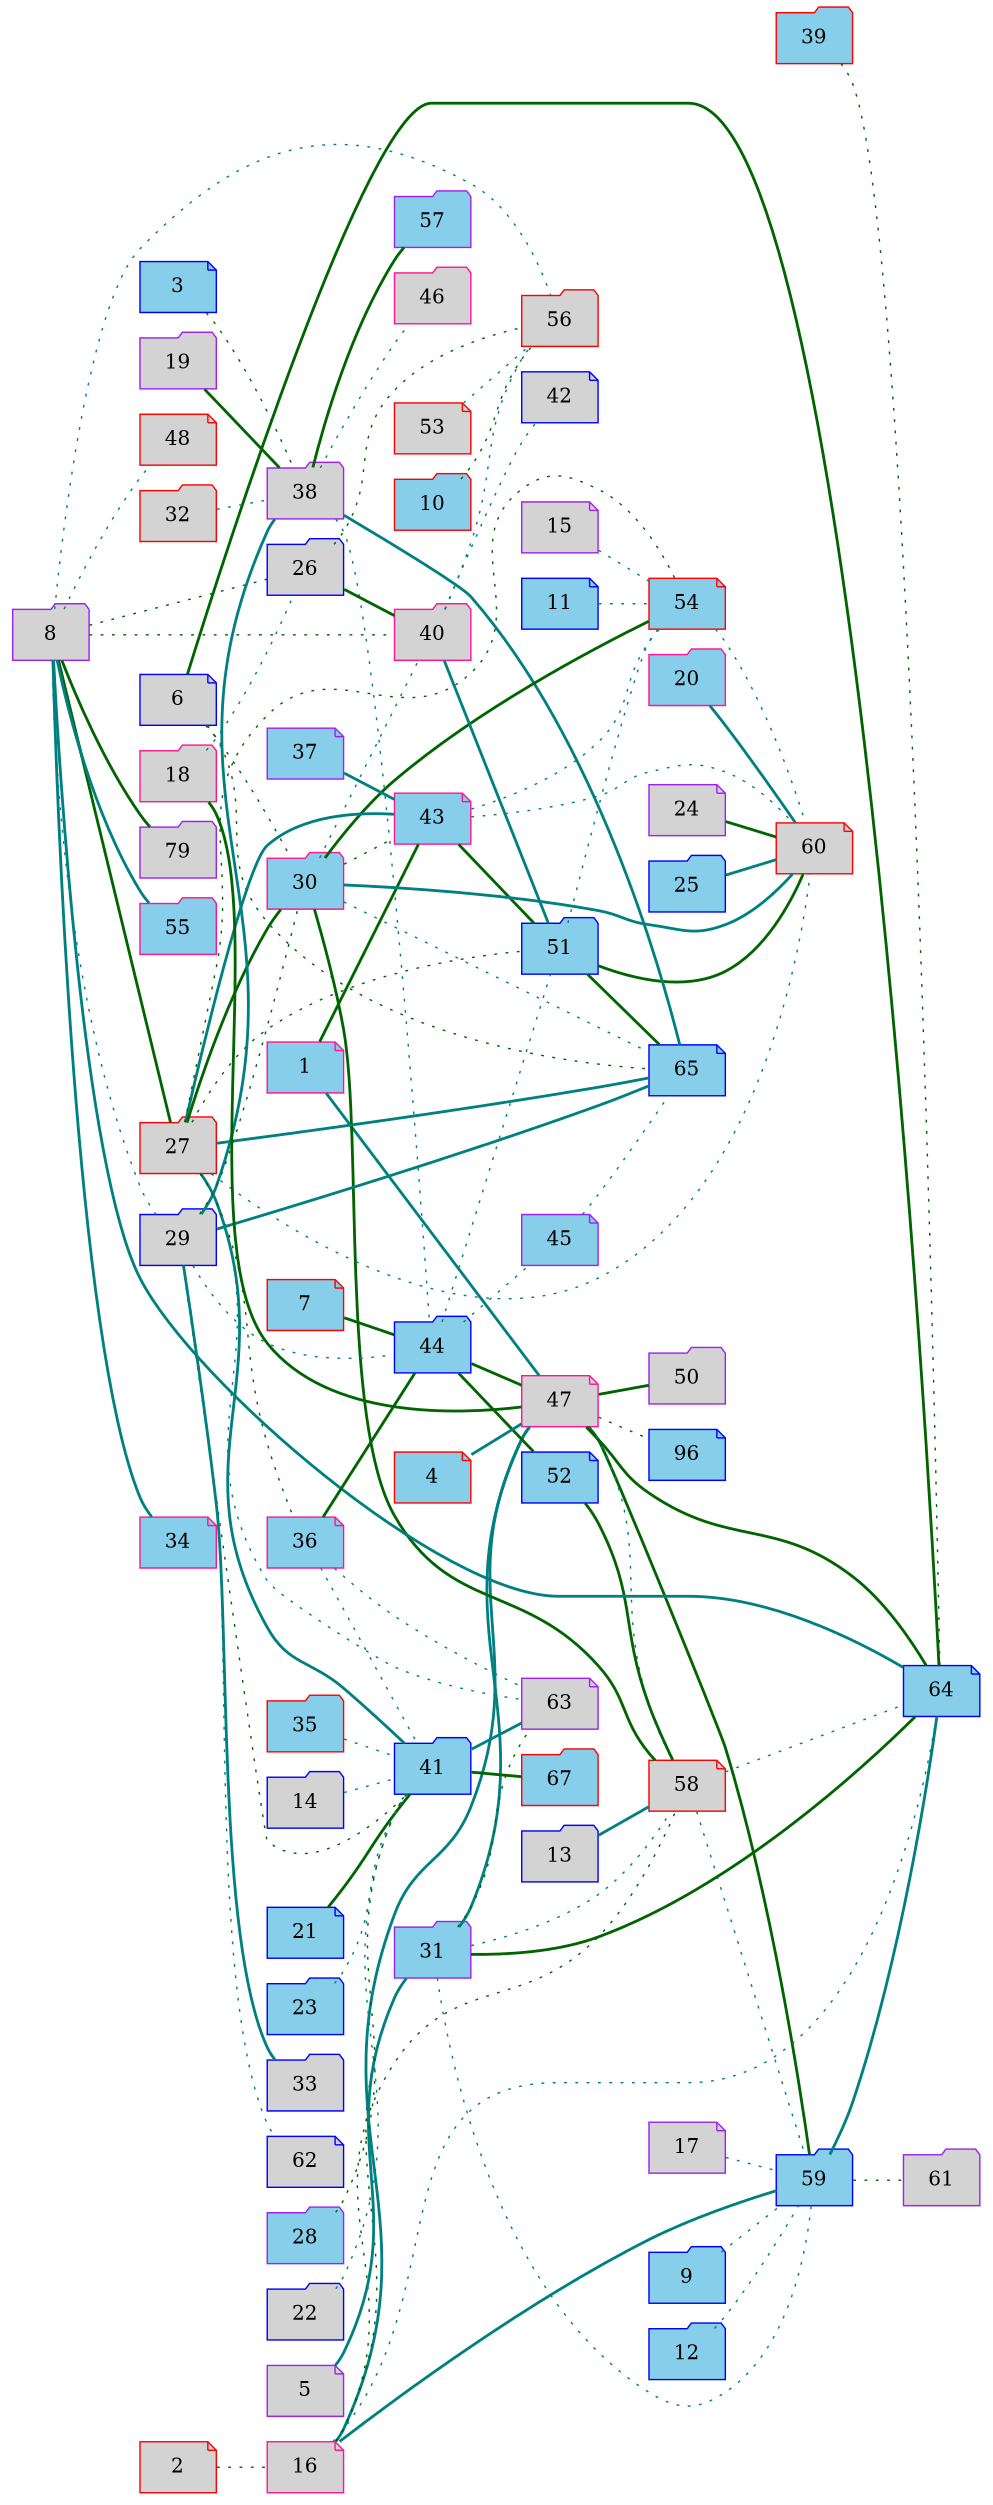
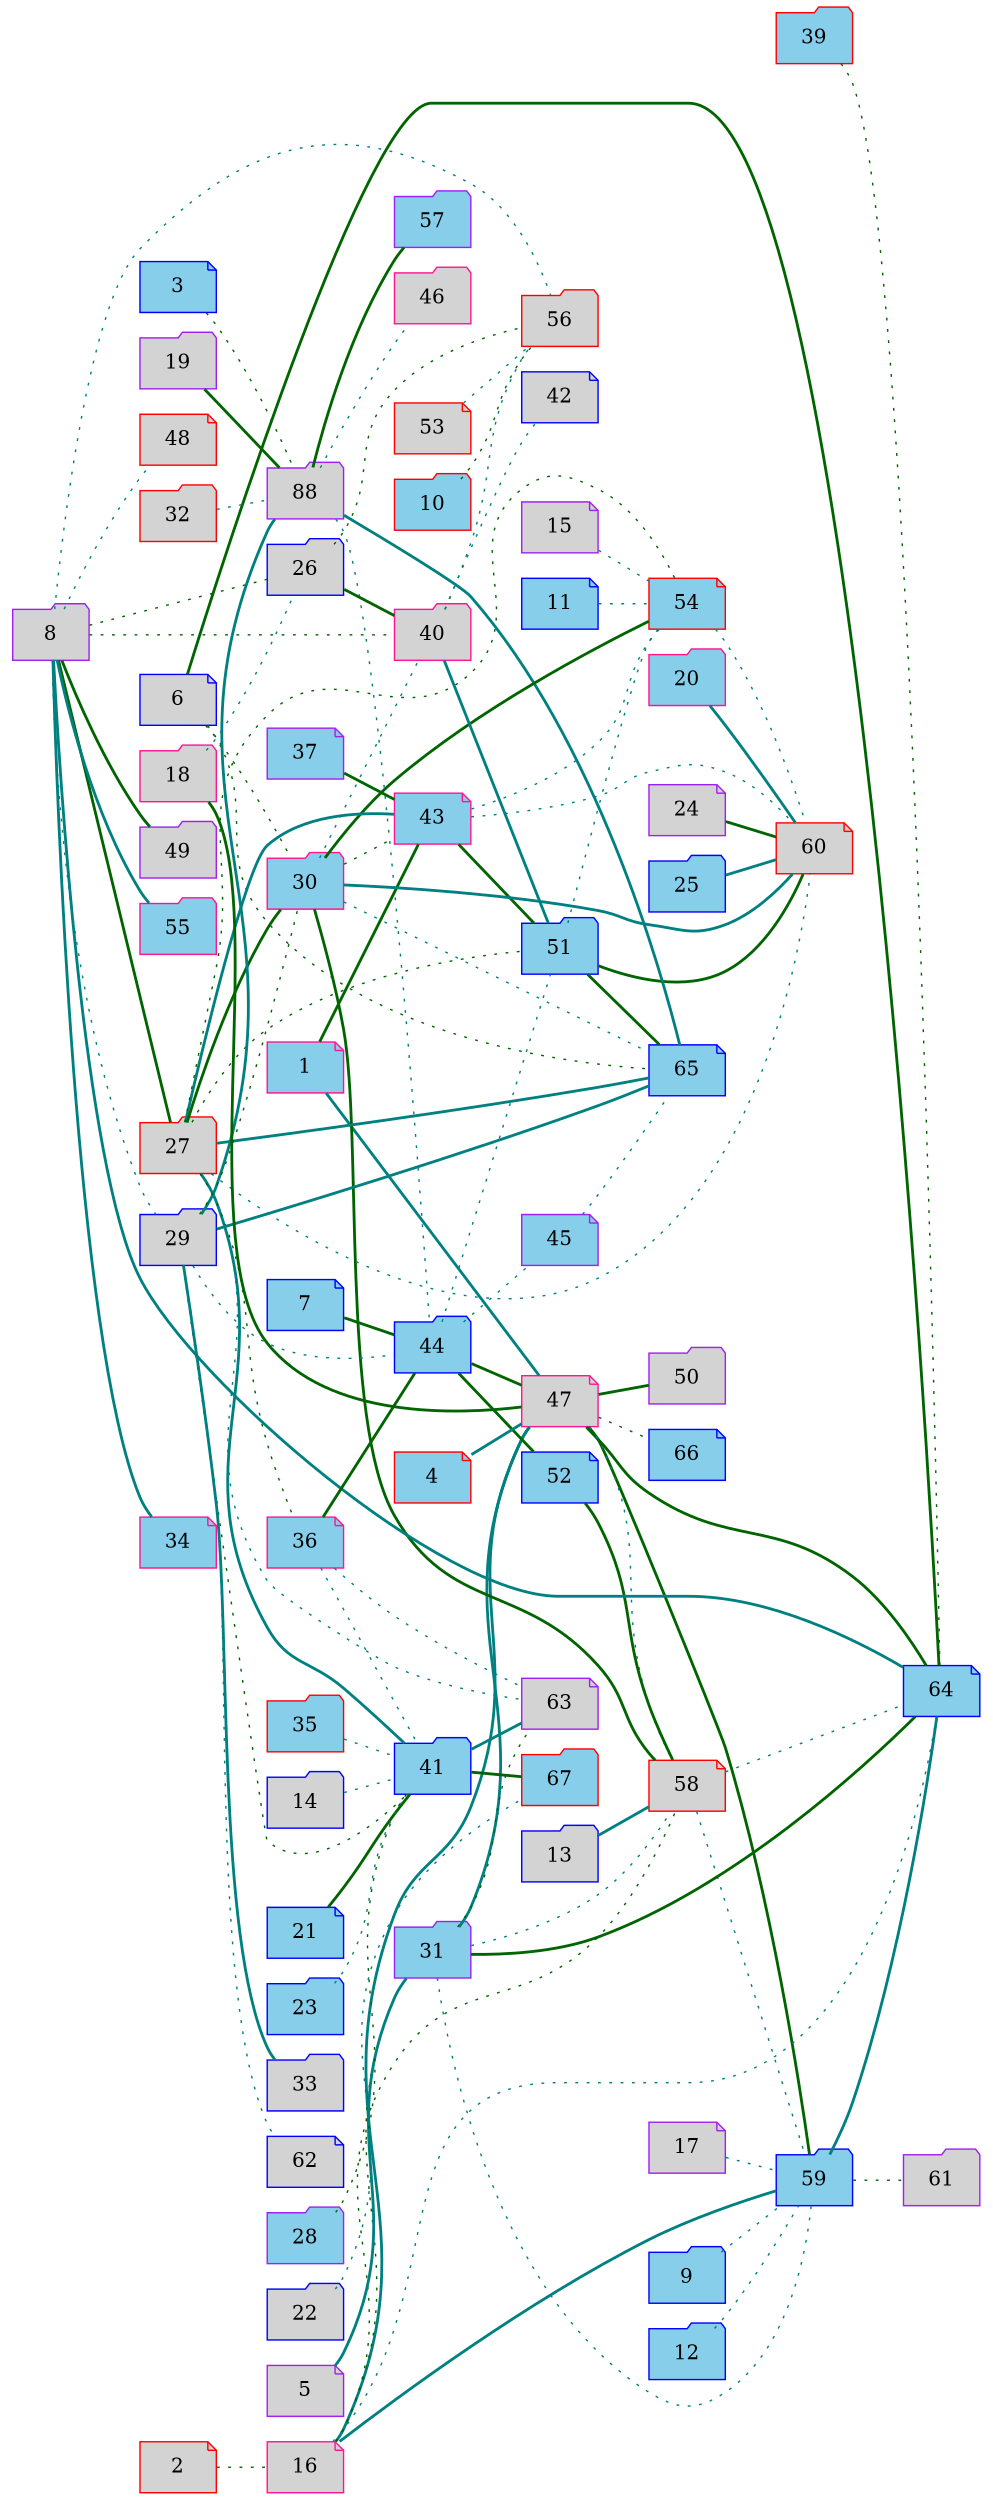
(305, 493) -> (305, 493)
(369, 786) -> (369, 786)
(178, 853) -> (178, 853)
(305, 1305) -> (305, 1305)
(687, 1455) -> (687, 1455)
(371, 2042) -> (363, 2016)
